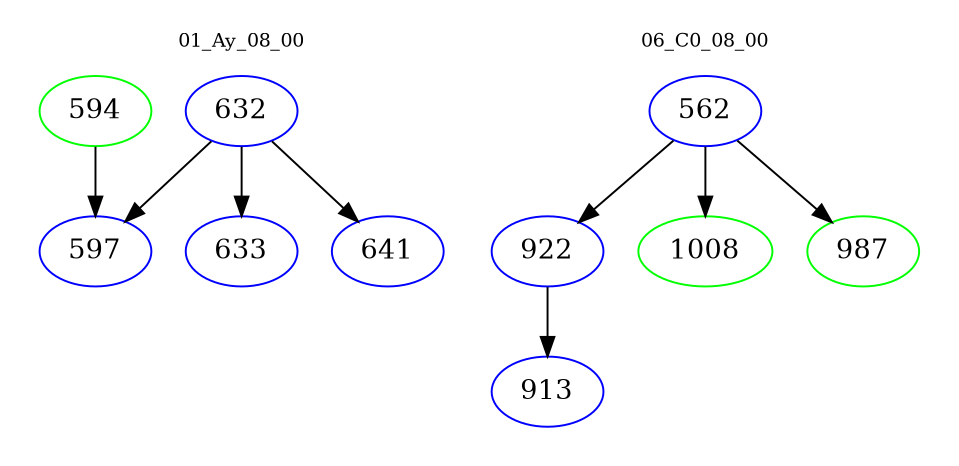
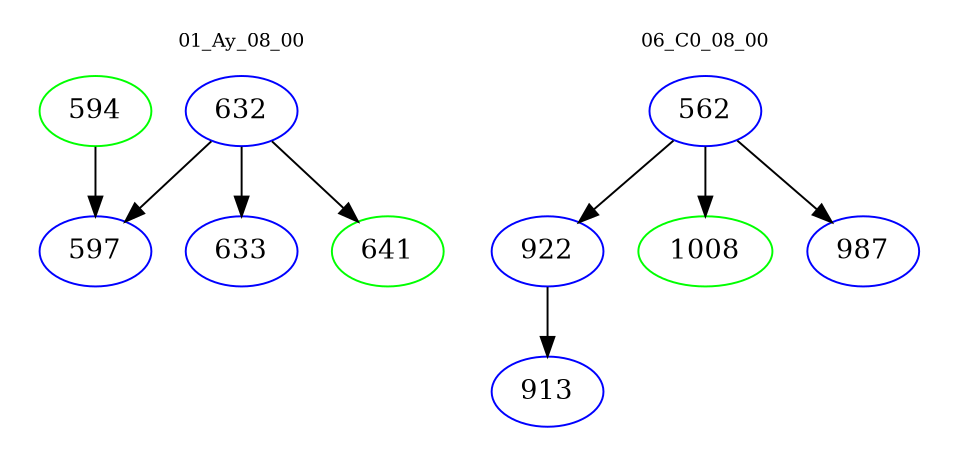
(388, 251) -> (388, 251)
(863, 251) -> (863, 251)
